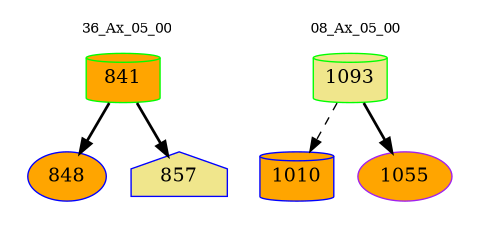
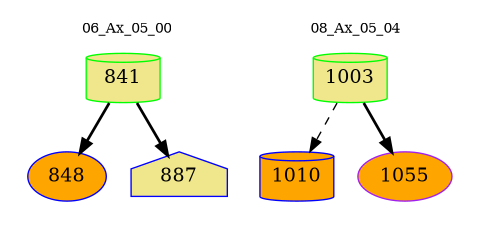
(127, 29) -> (127, 29)
(356, 29) -> (356, 29)
(123, 78) -> (123, 78)
(350, 78) -> (350, 78)
(179, 176) -> (179, 176)
